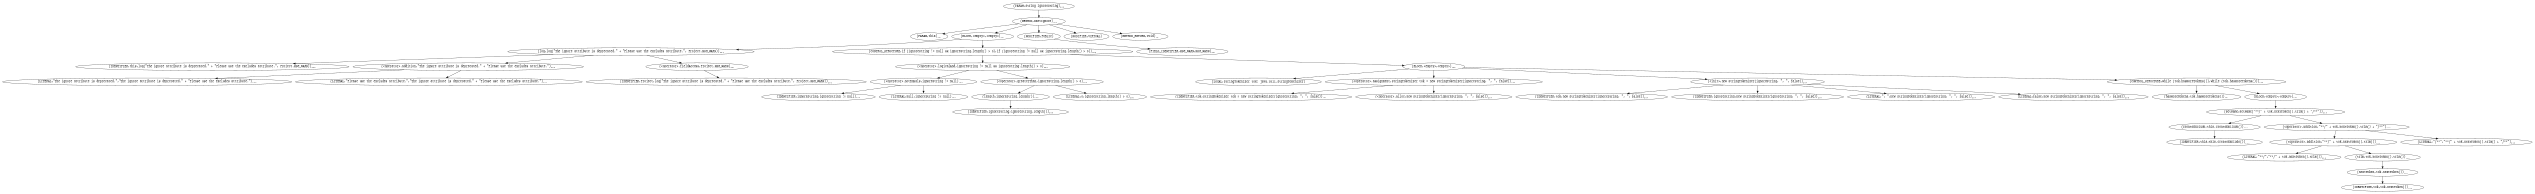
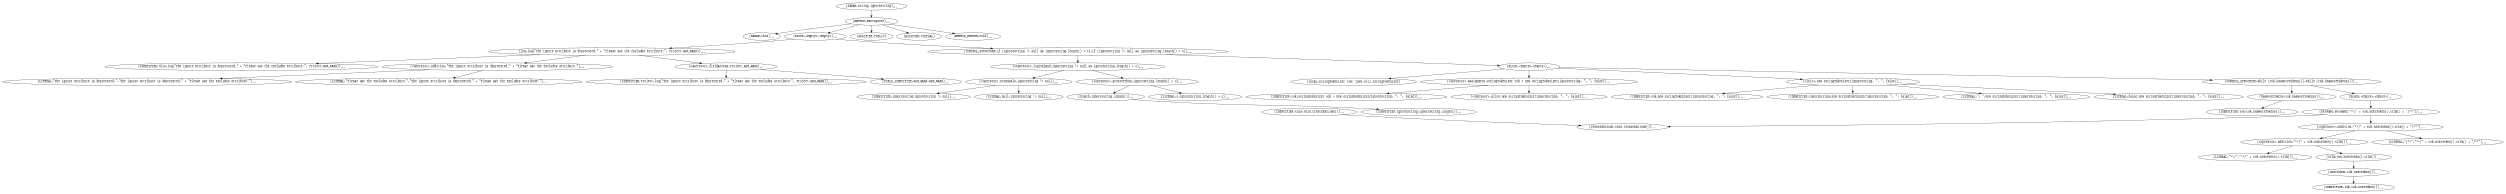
(1101, 45) -> (821, 74)
none -> (2252, 112)
(2215, 134) -> (1461, 121)
